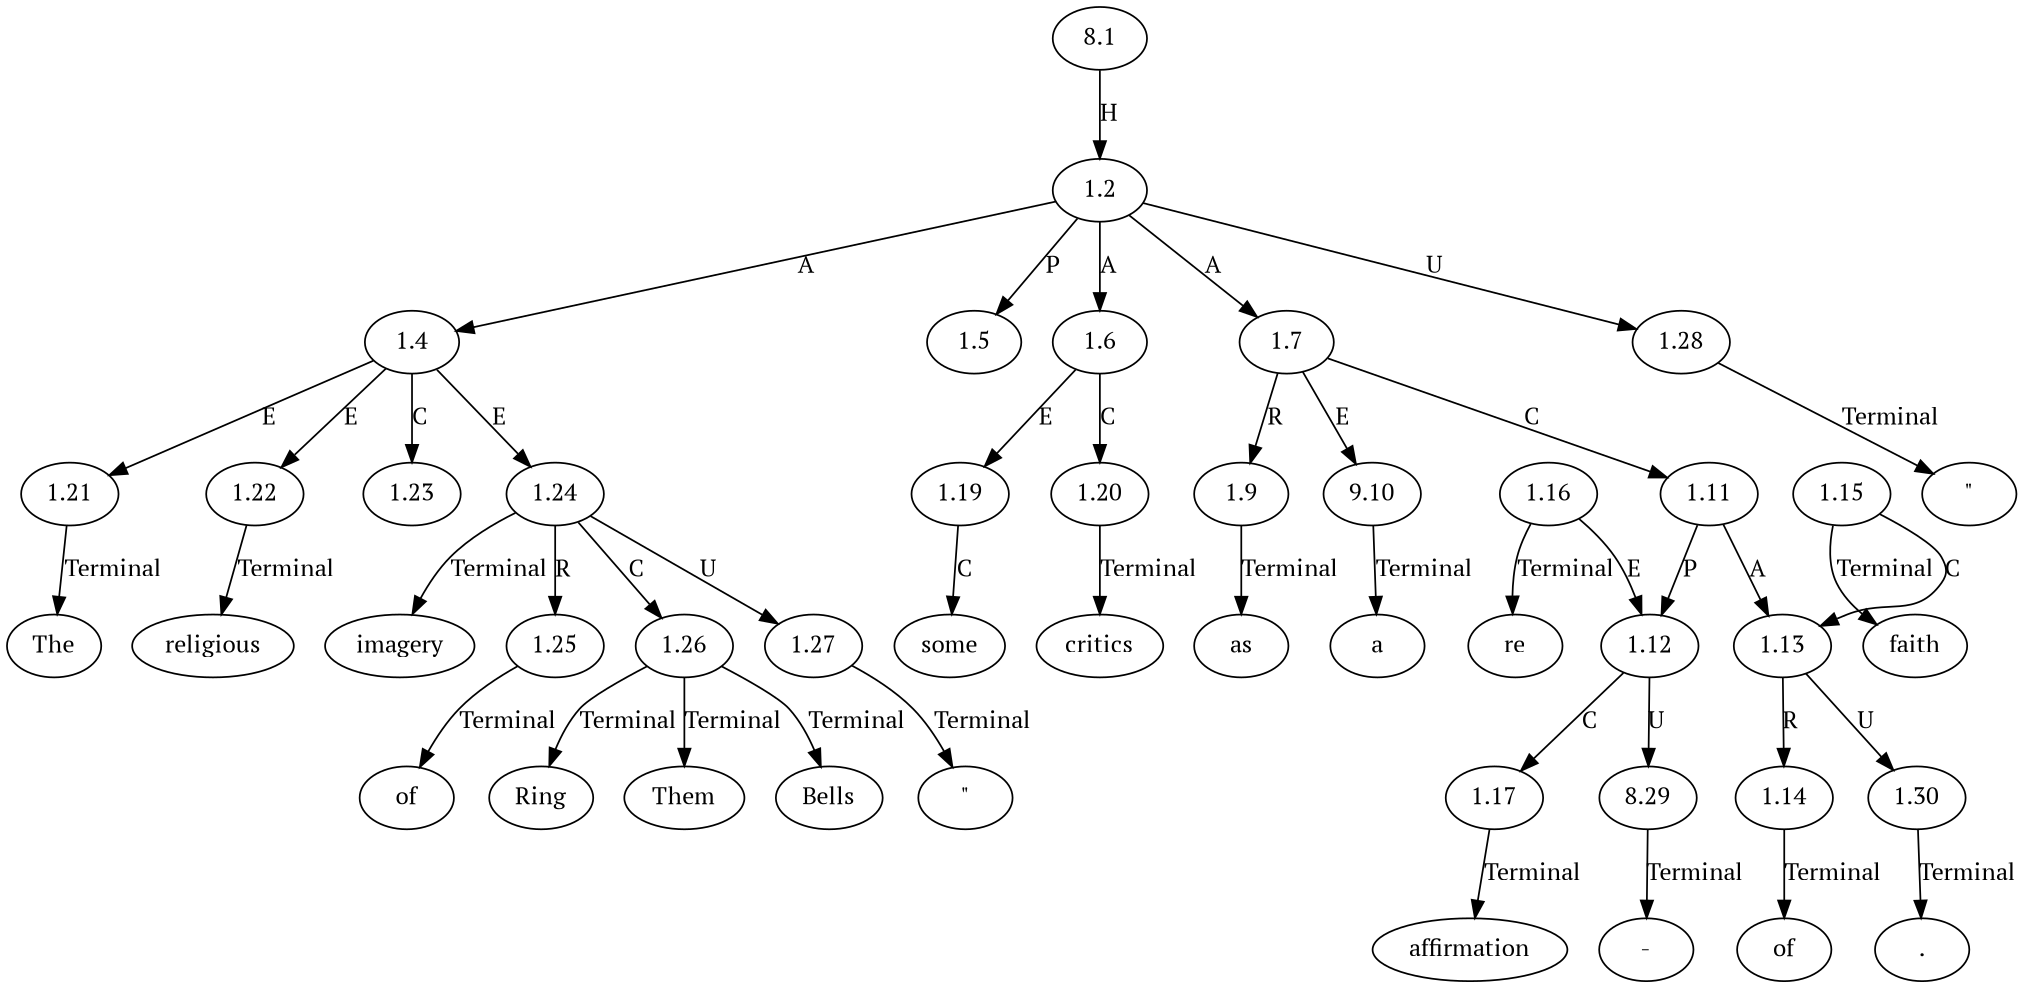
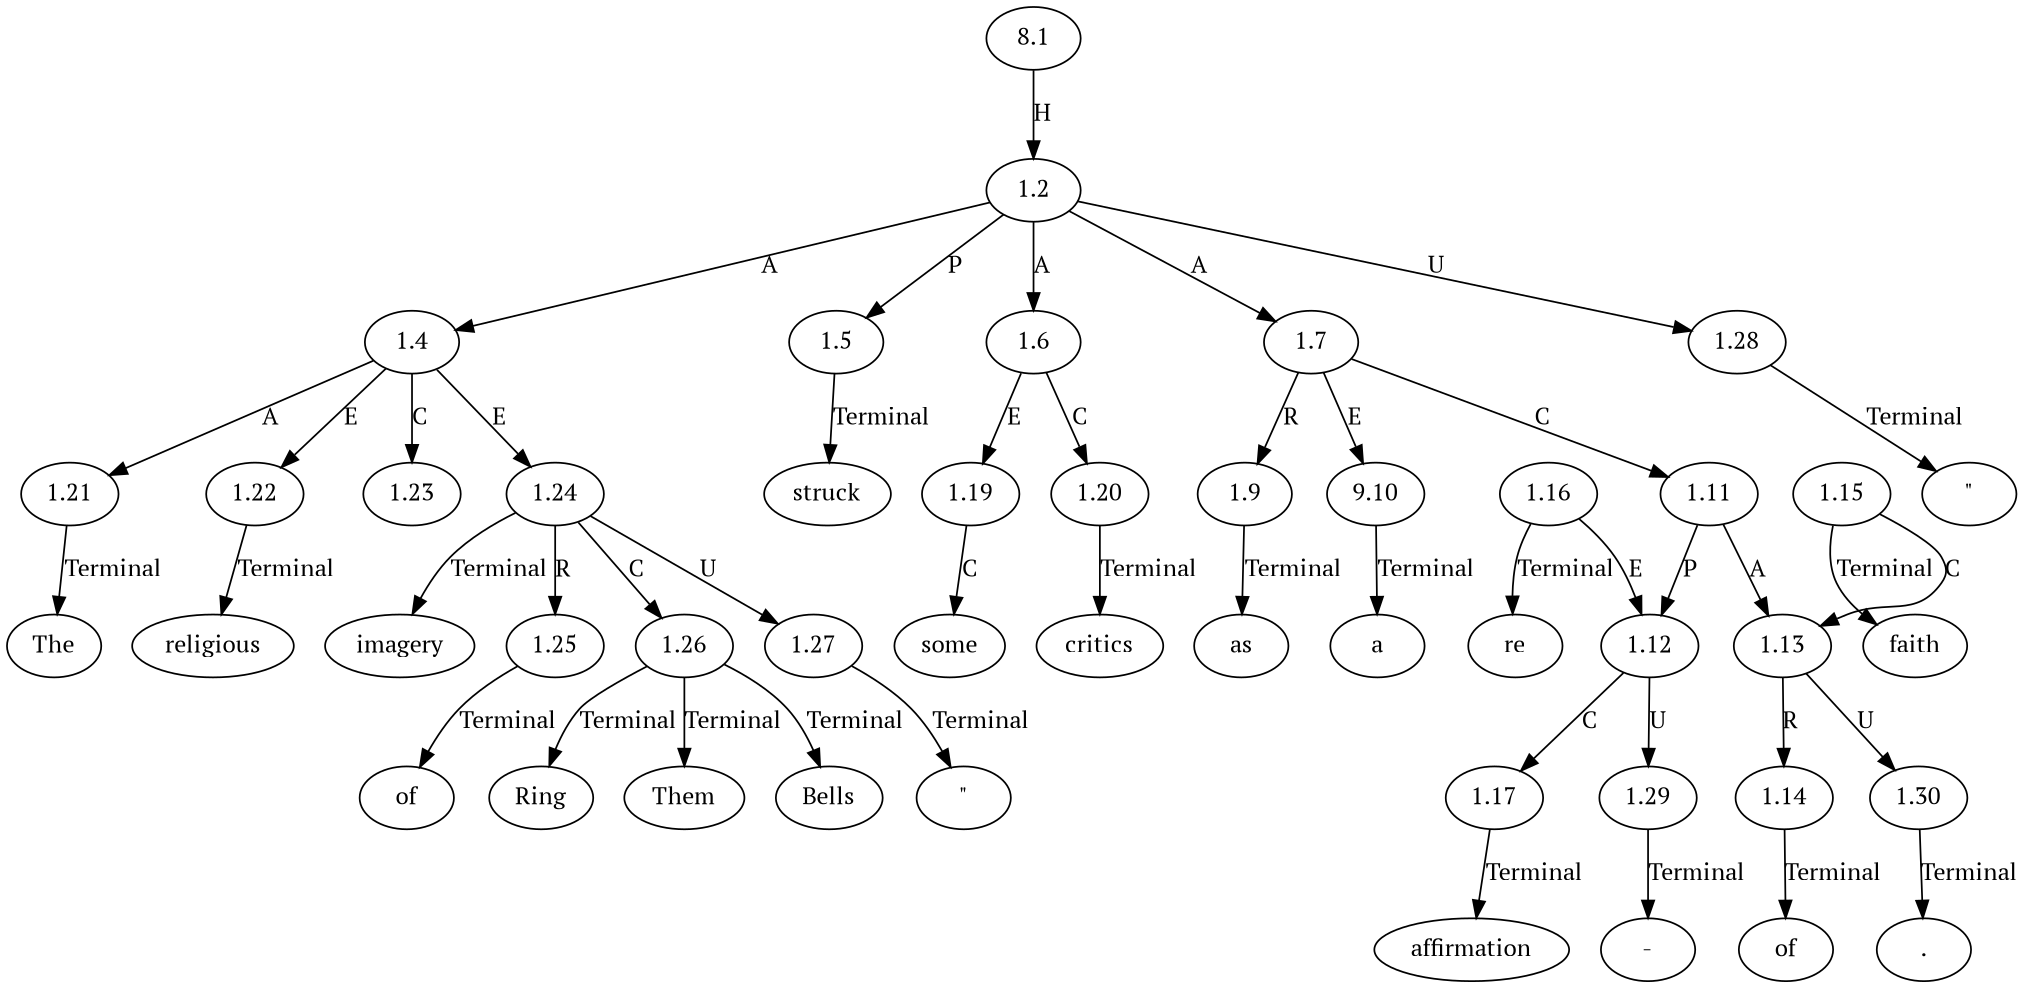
(270, 418) -> (271, 418)
none -> (828, 494)
(1648, 798) -> (1648, 798)
